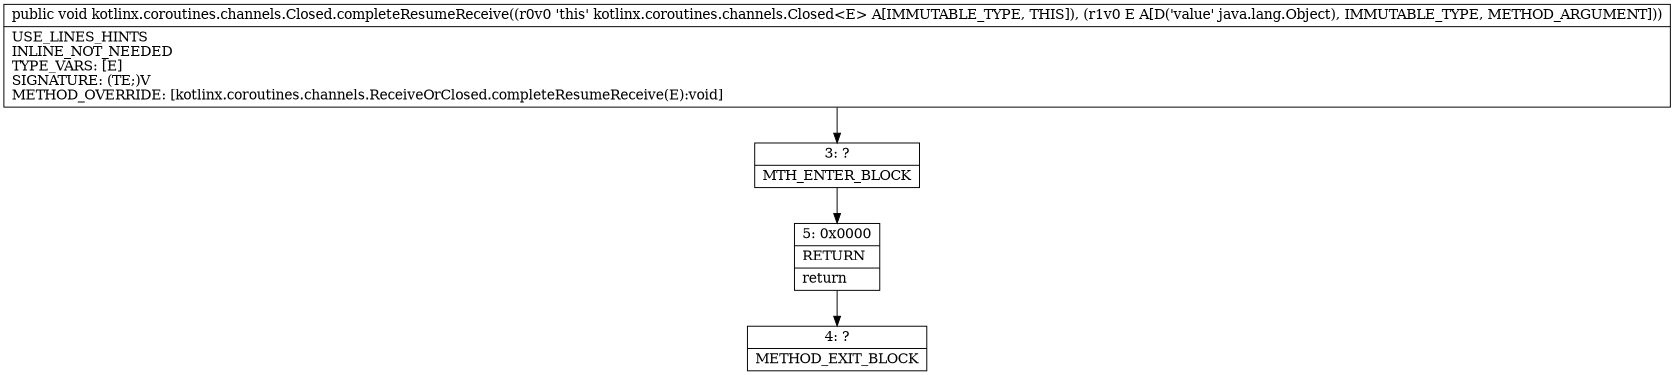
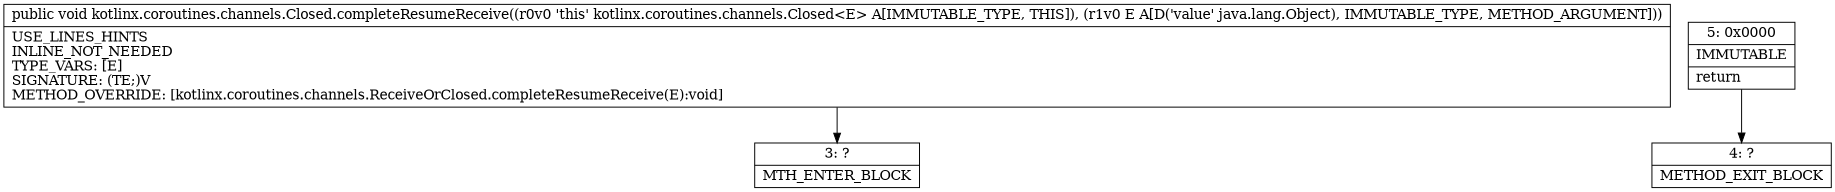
(837, 201) -> none
(834, 256) -> (1742, 55)
